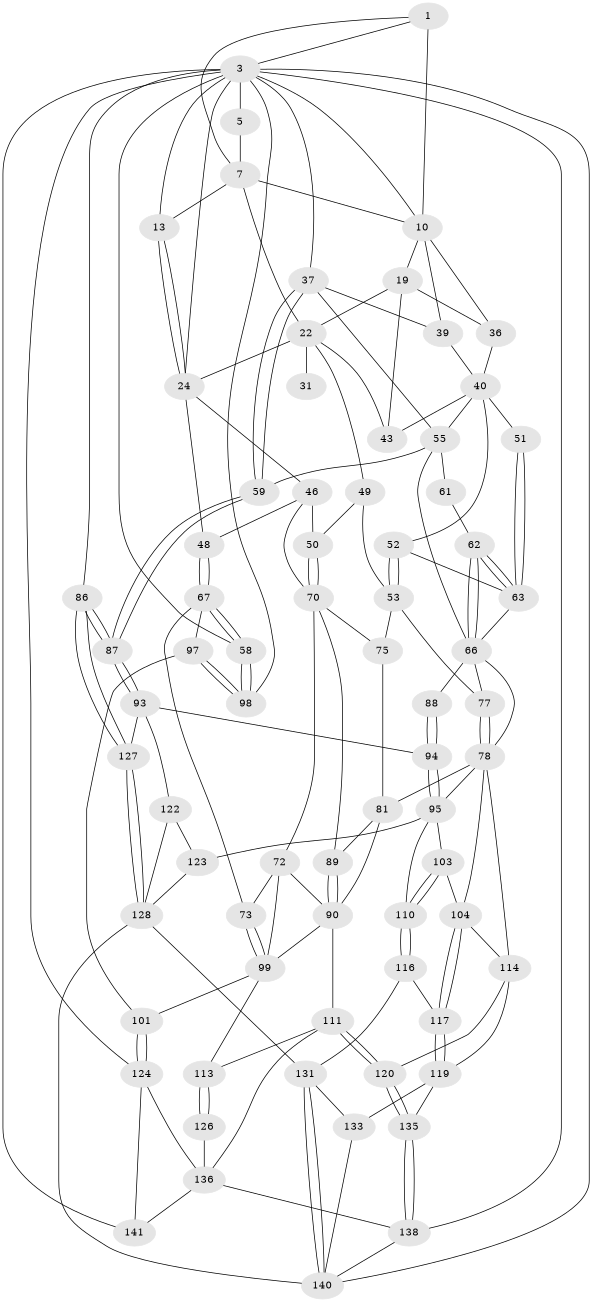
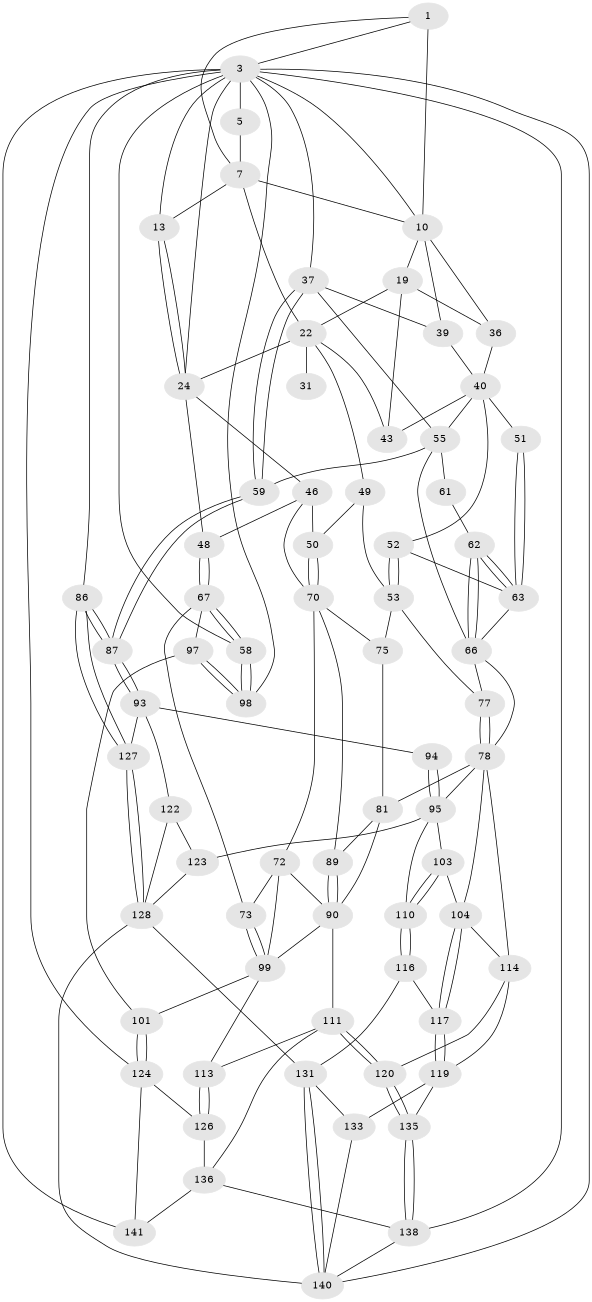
(432, 704) -> none
(169, 1129) -> (173, 1101)
